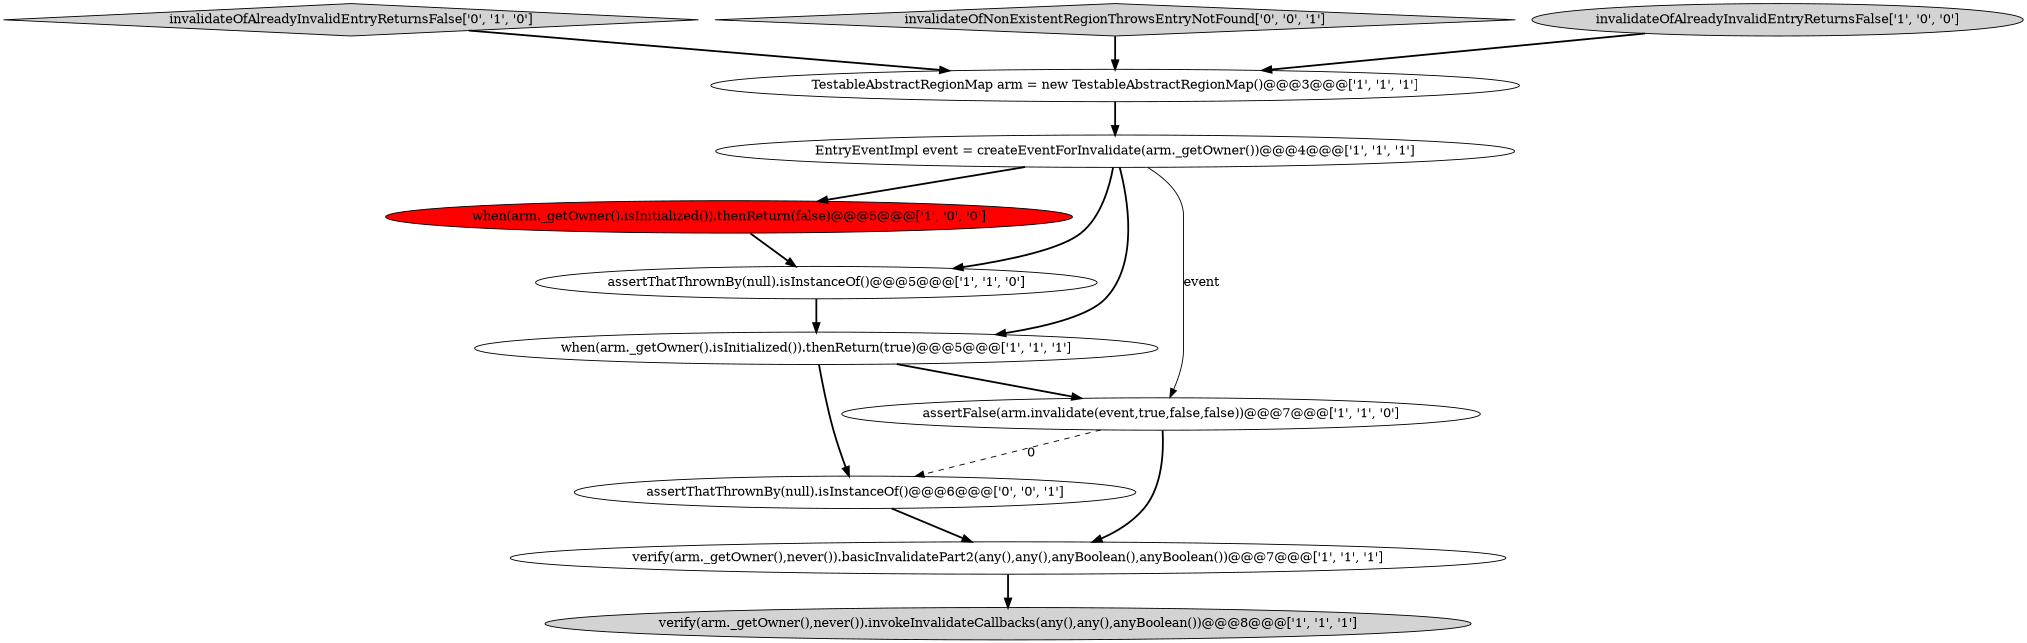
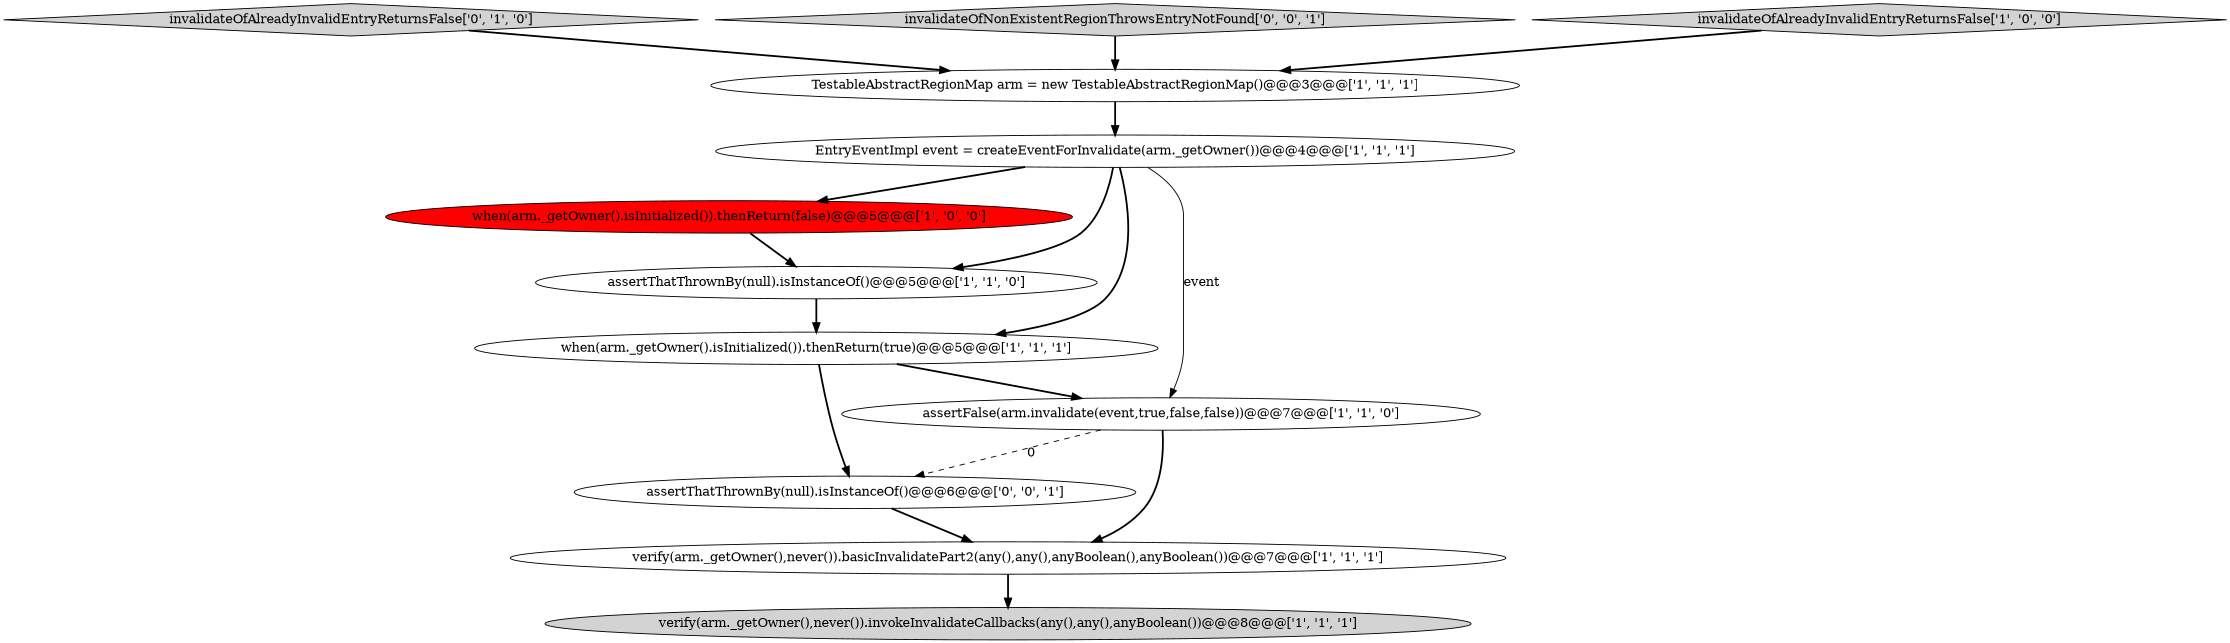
(1777, 20) -> (1879, 20)
